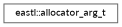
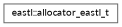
(61, 13) -> (61, 13)
